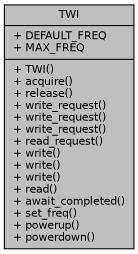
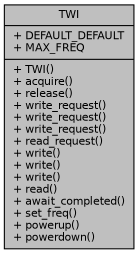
(60, 36) -> (69, 36)
